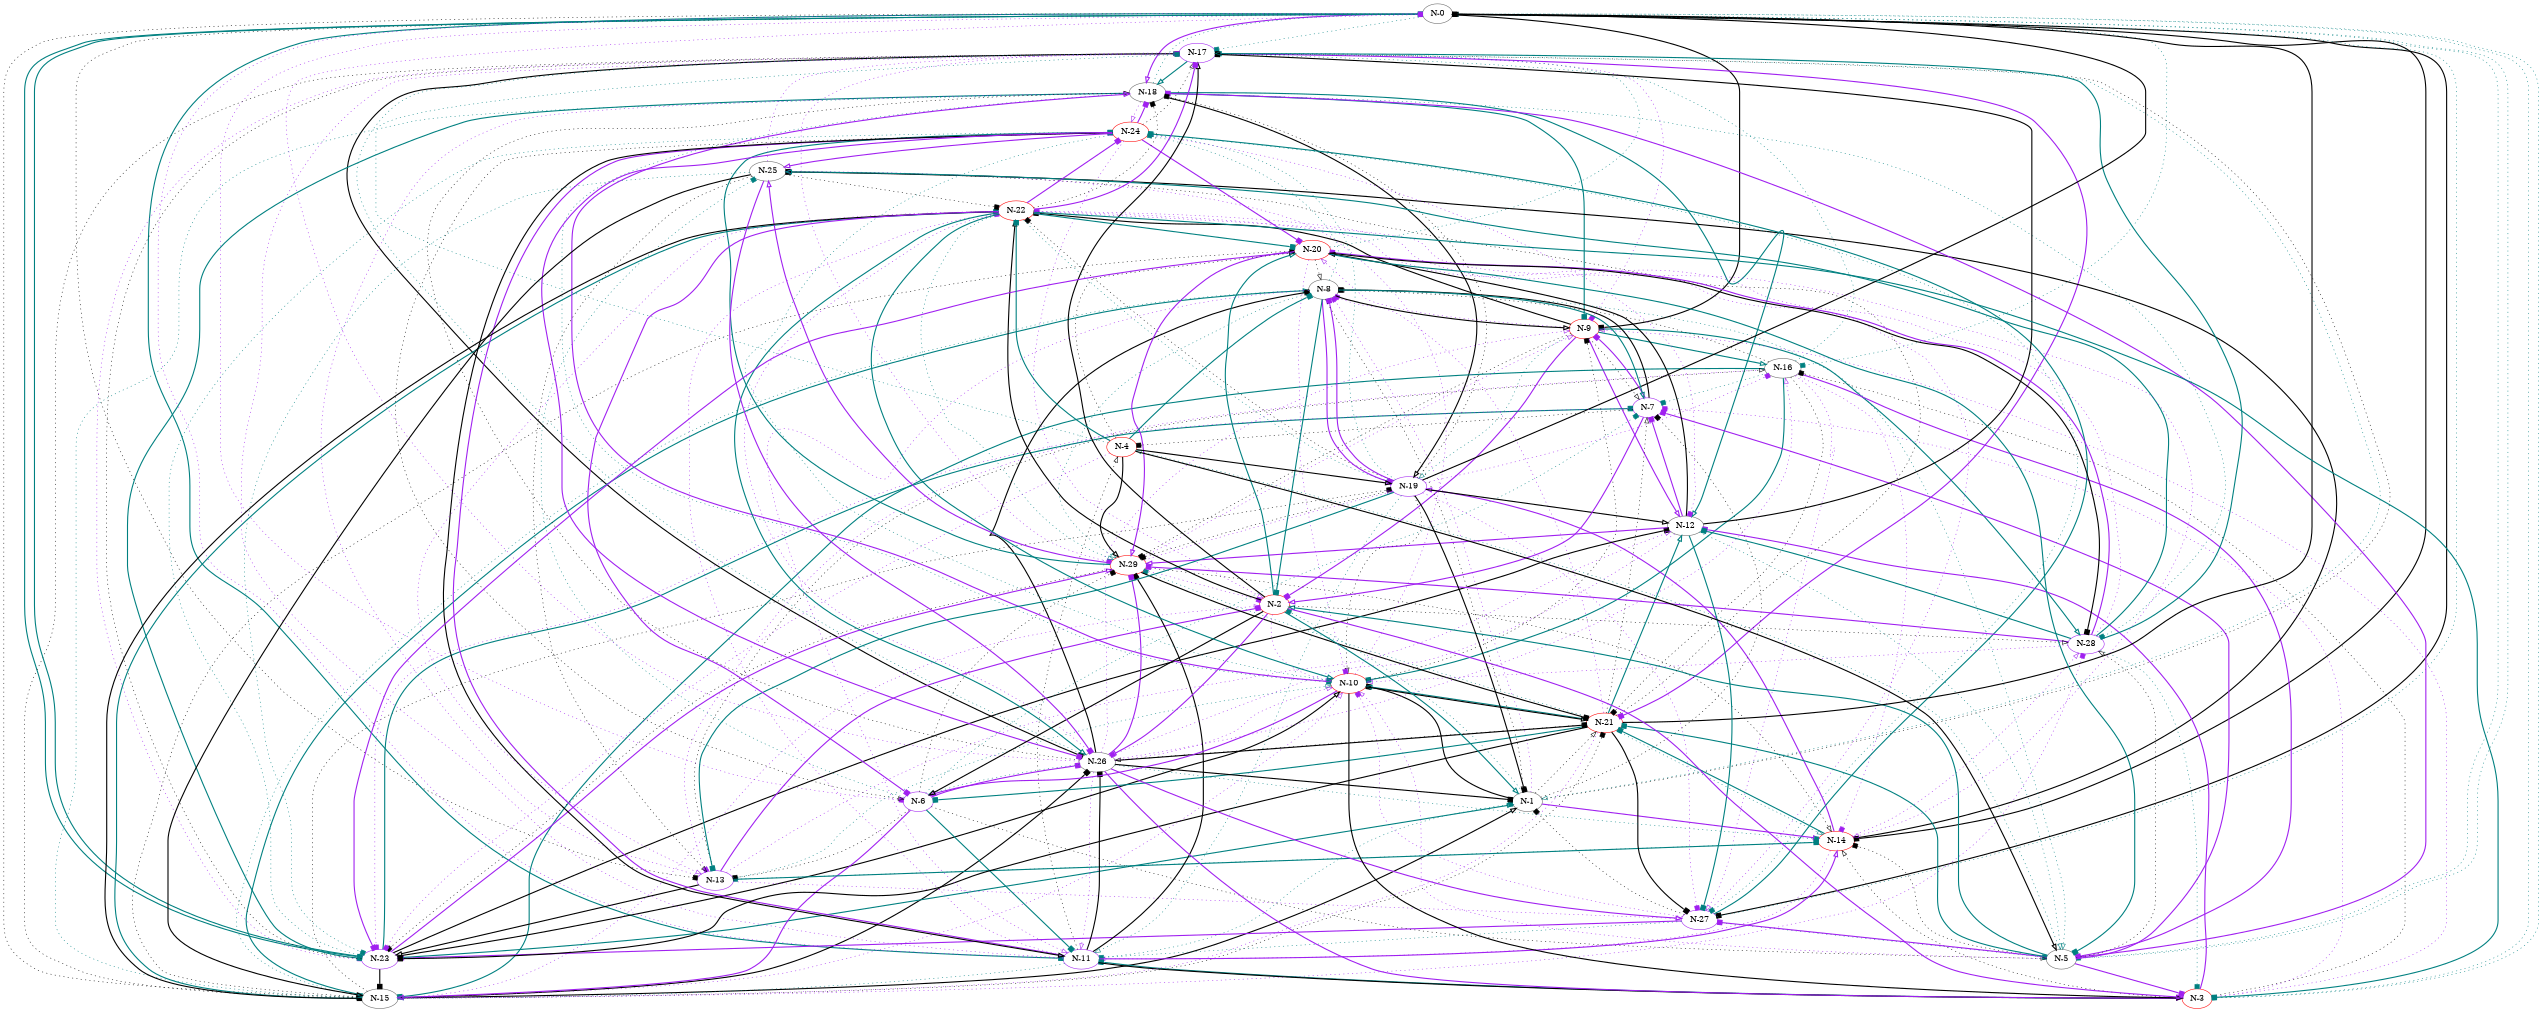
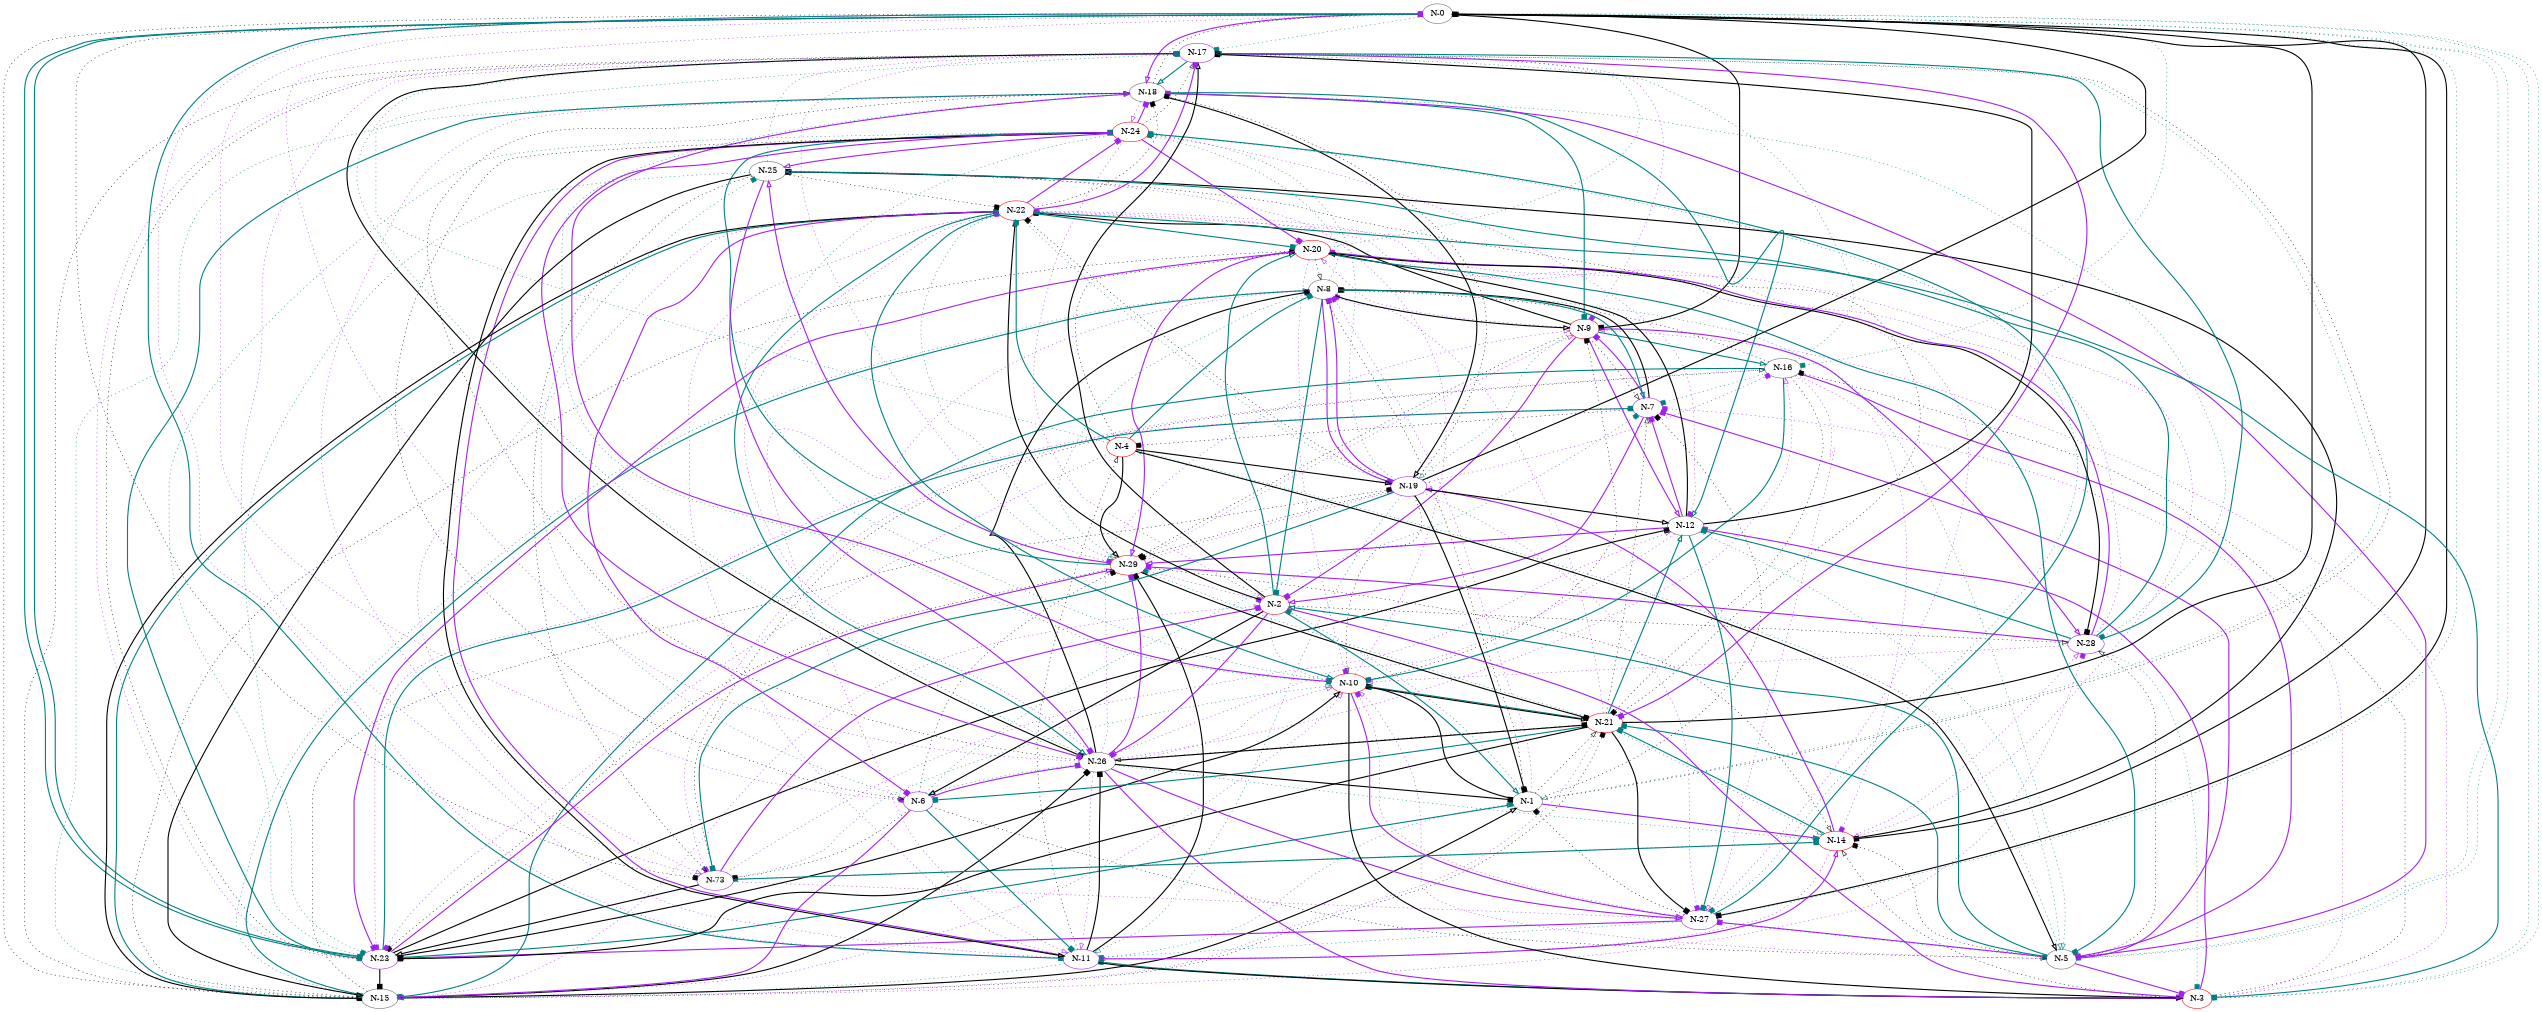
(1273, 21) -> (1273, 21)
(1888, 419) -> (1888, 419)
(1163, 763) -> (1446, 864)
(715, 880) -> (715, 880)
